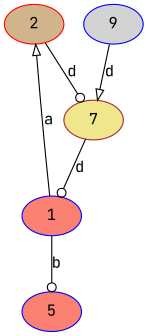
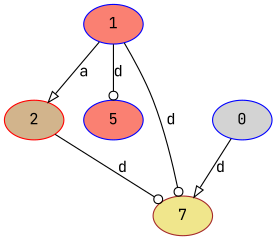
(113, 24) -> (242, 120)
(75, 164) -> (158, 113)
(57, 264) -> (118, 72)
